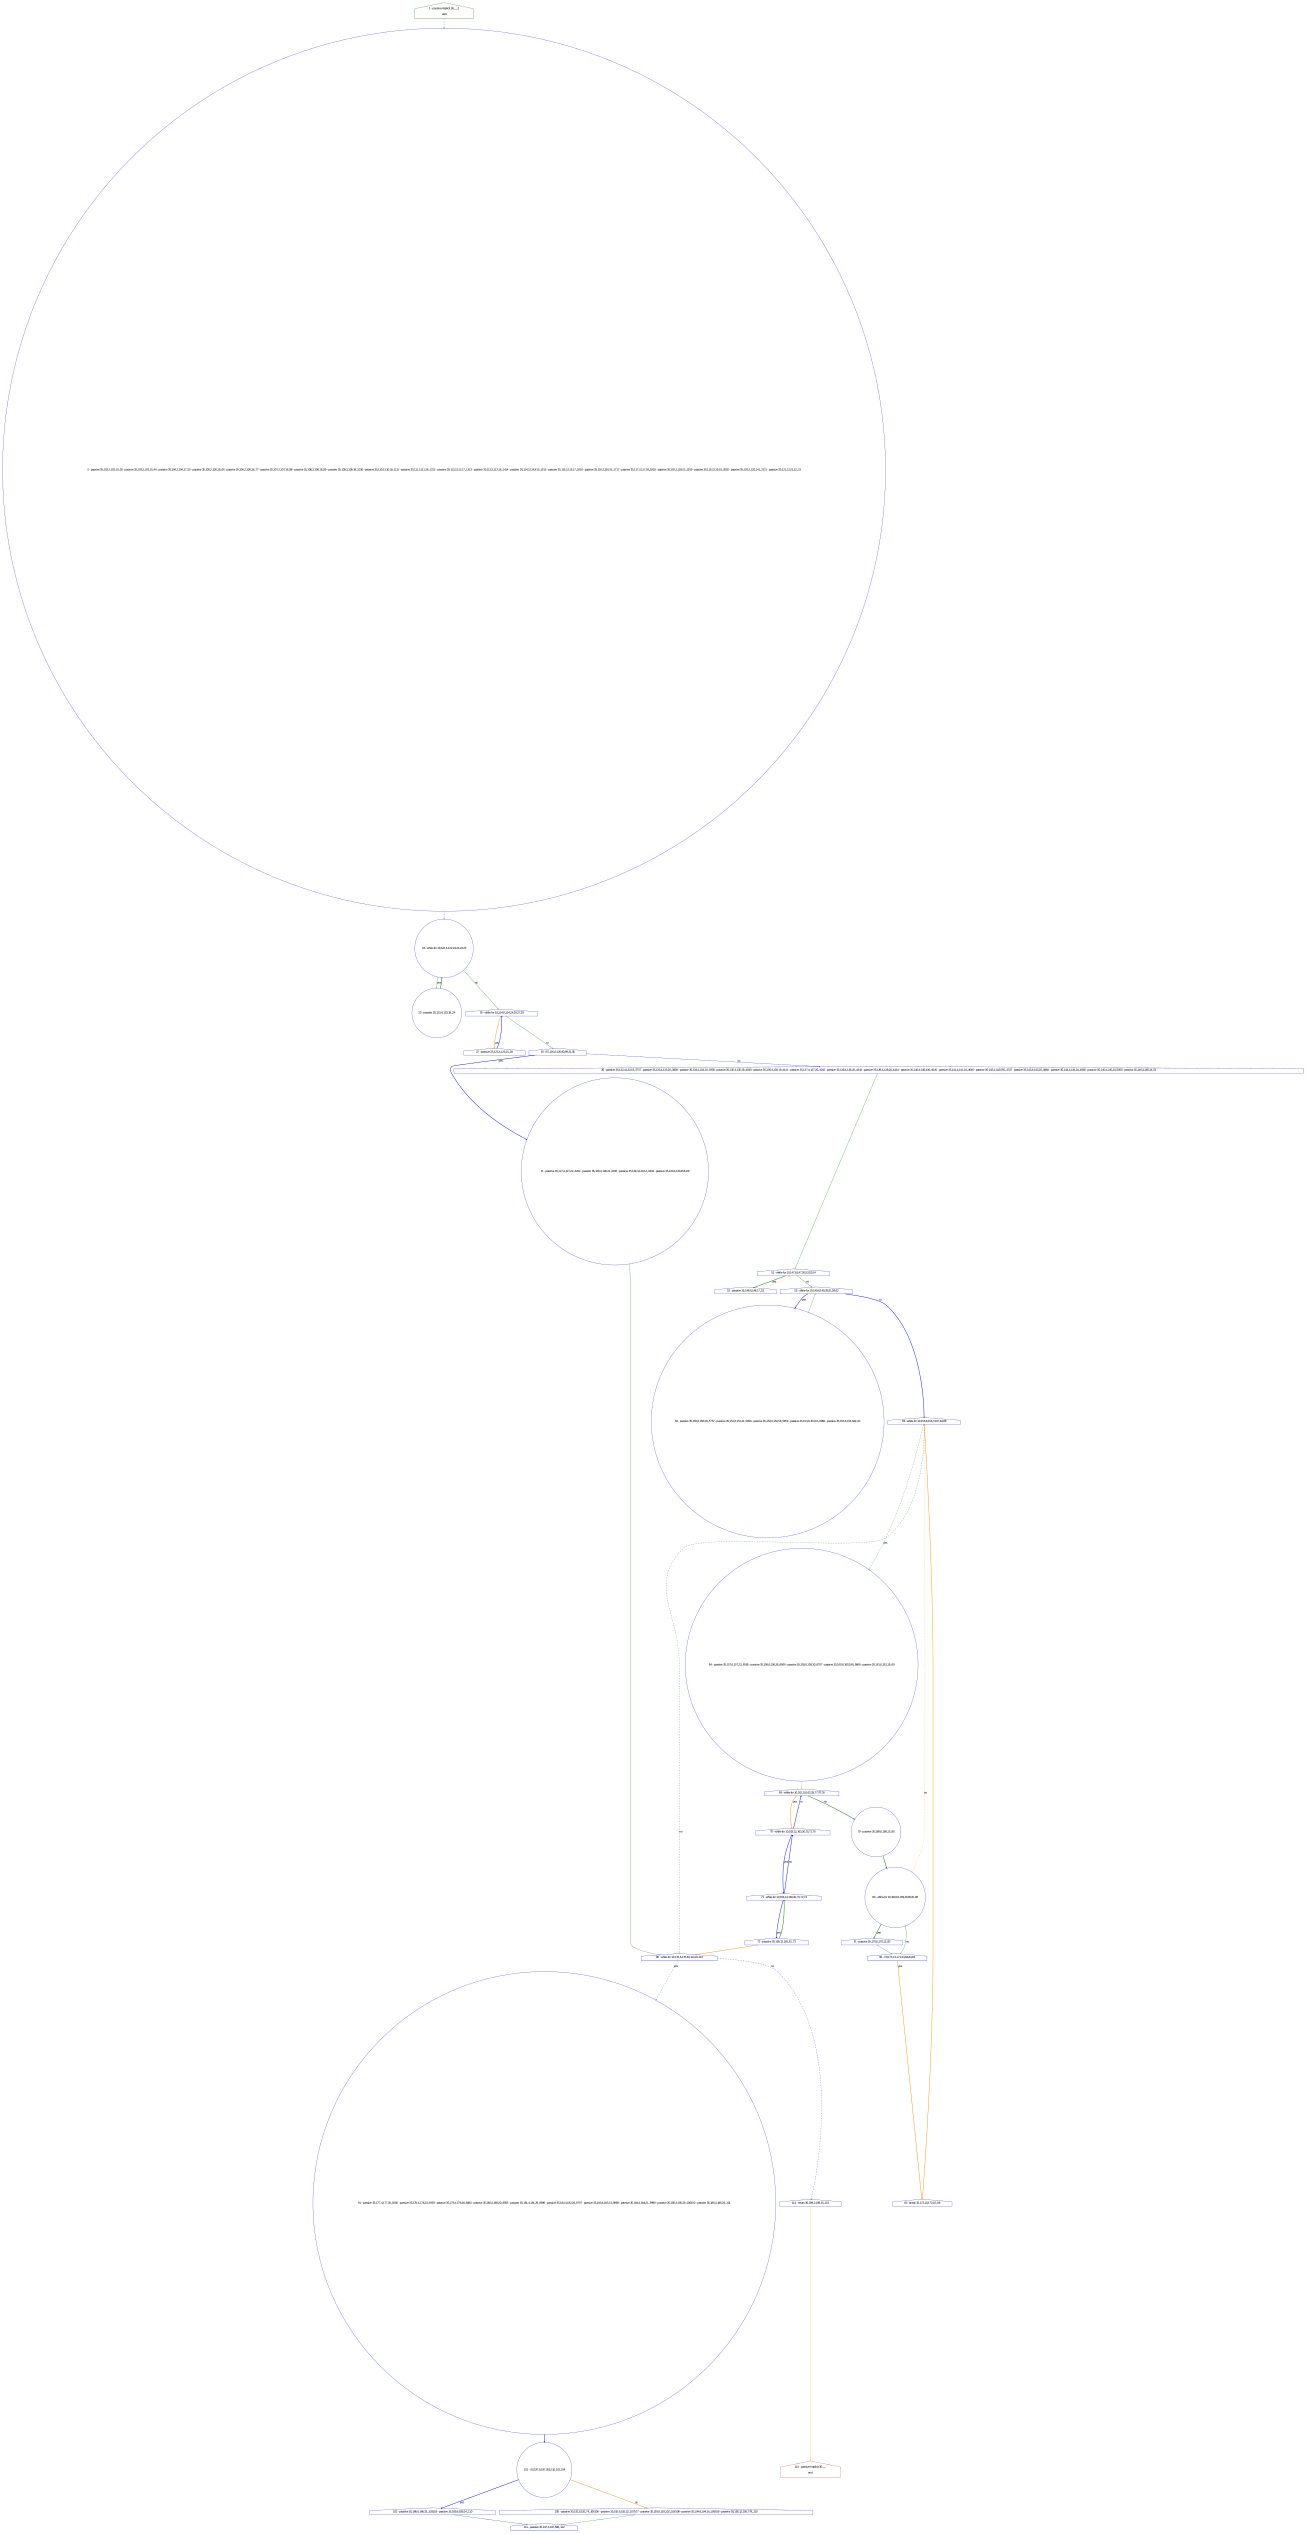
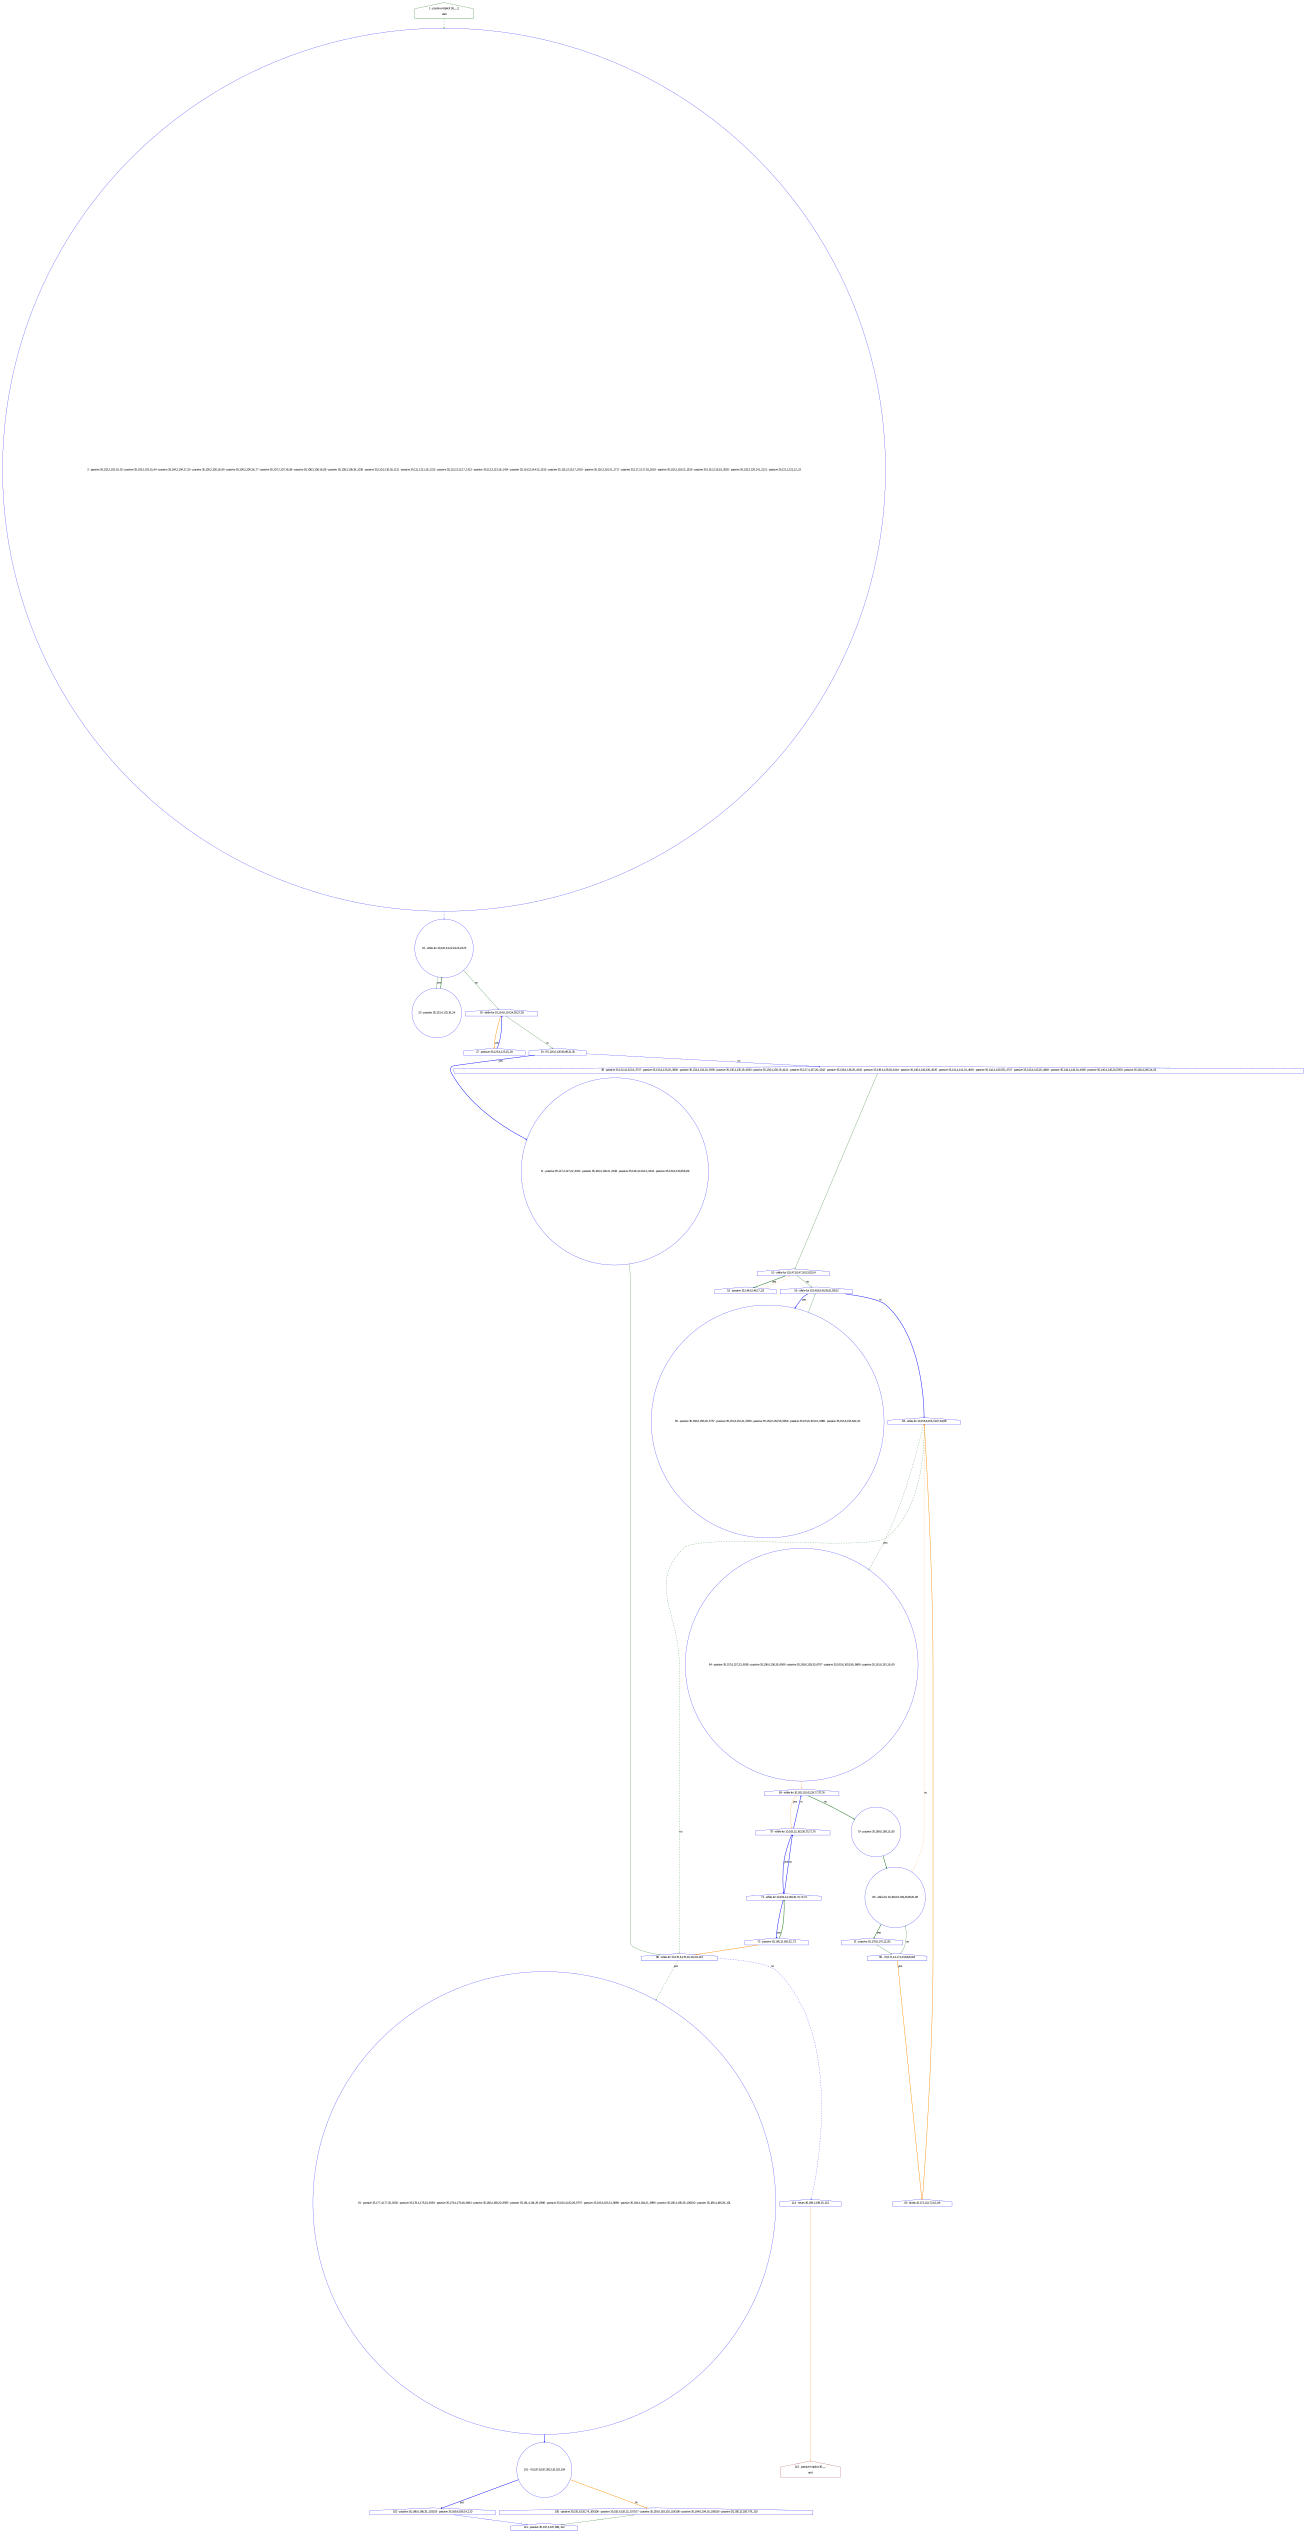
(790, 1811) -> (790, 1811)
